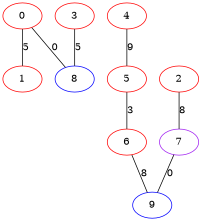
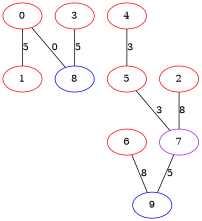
(131, 47) -> (131, 47)
(127, 111) -> (153, 111)
(170, 174) -> (170, 174)
